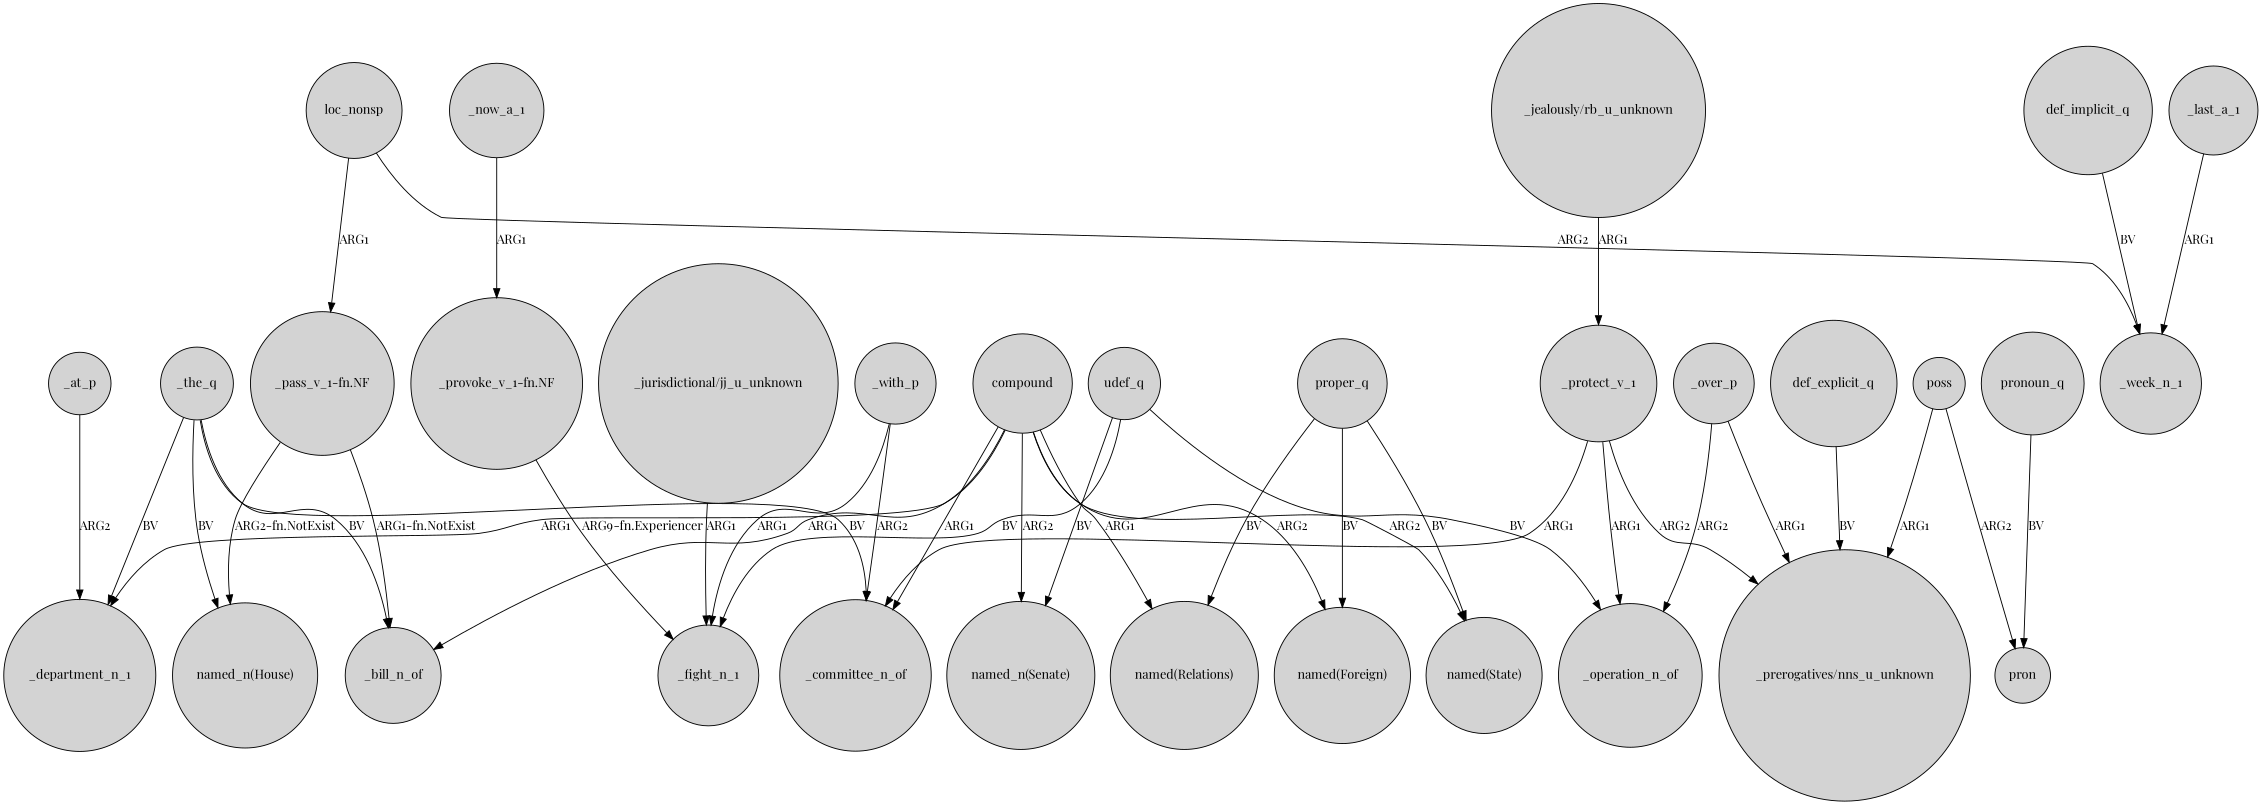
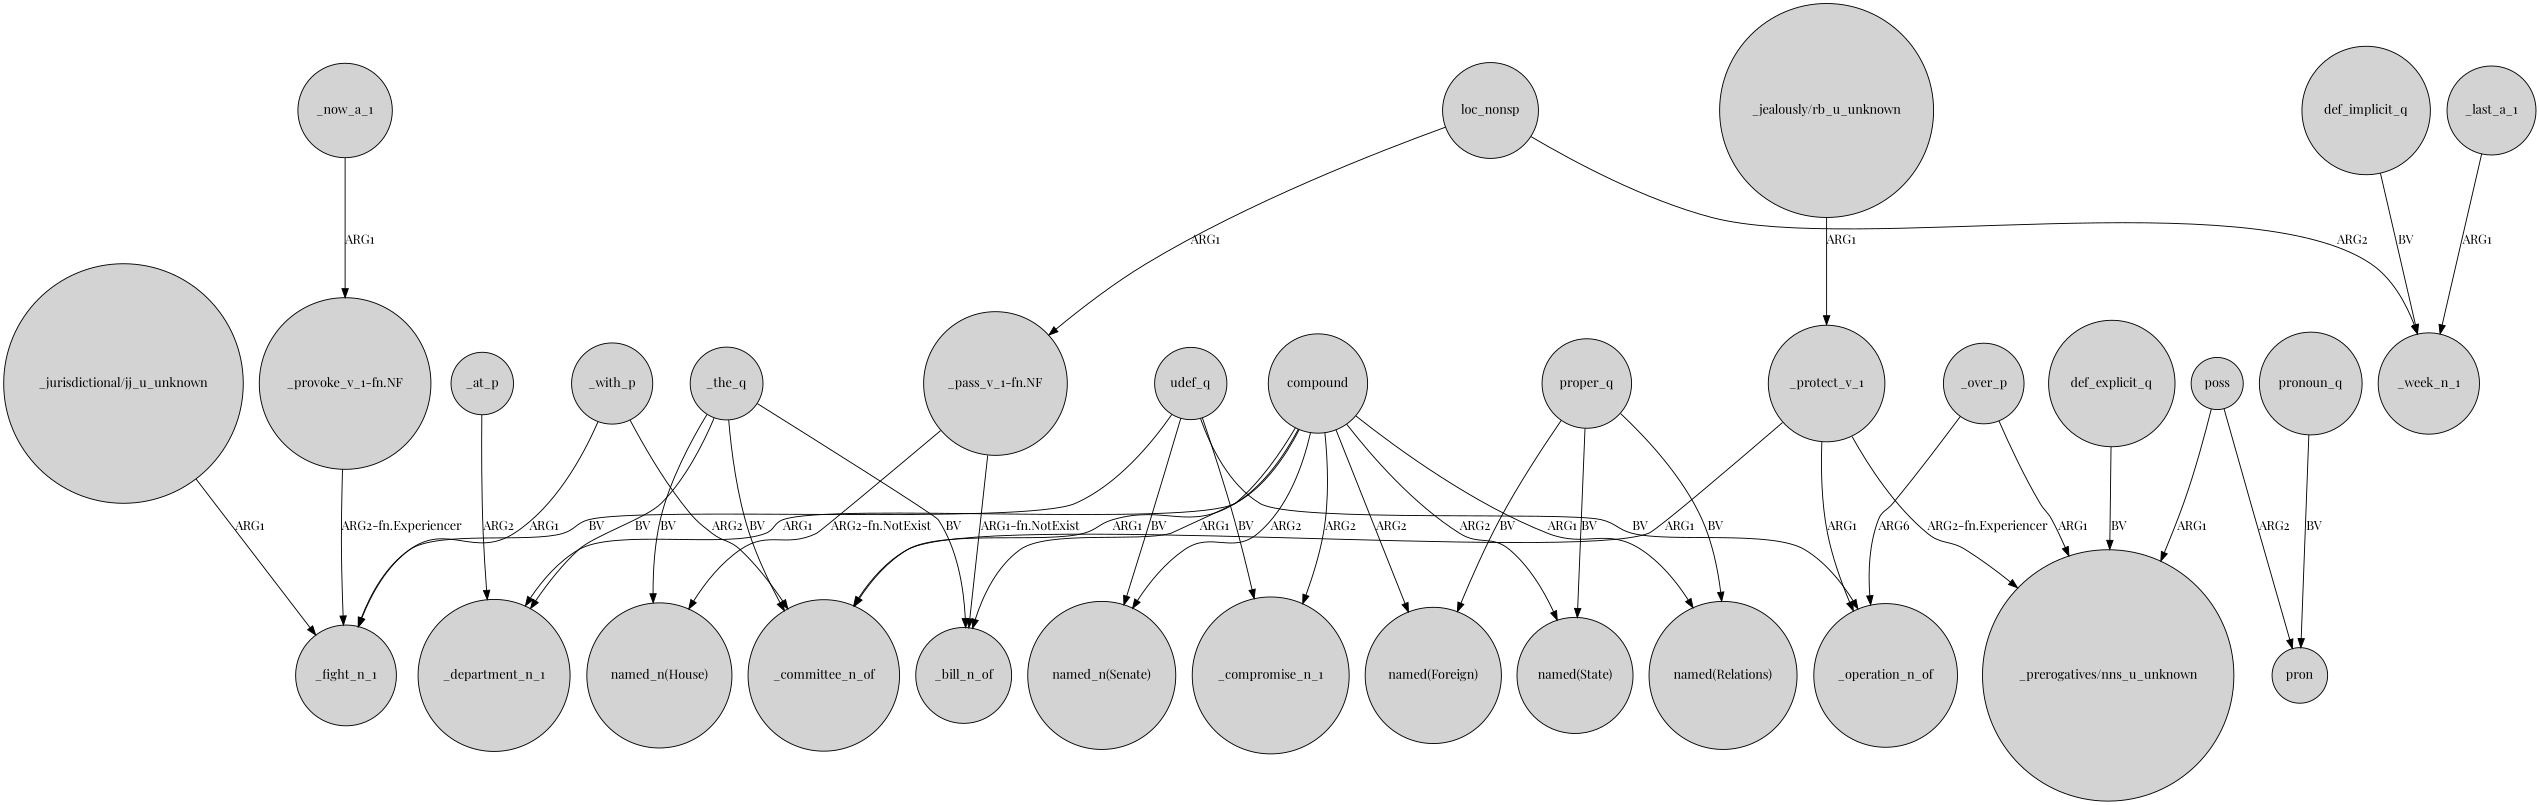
(643, 527) -> (402, 527)
(1675, 527) -> (1988, 527)
(1713, 527) -> (1894, 527)
none -> (1271, 675)
